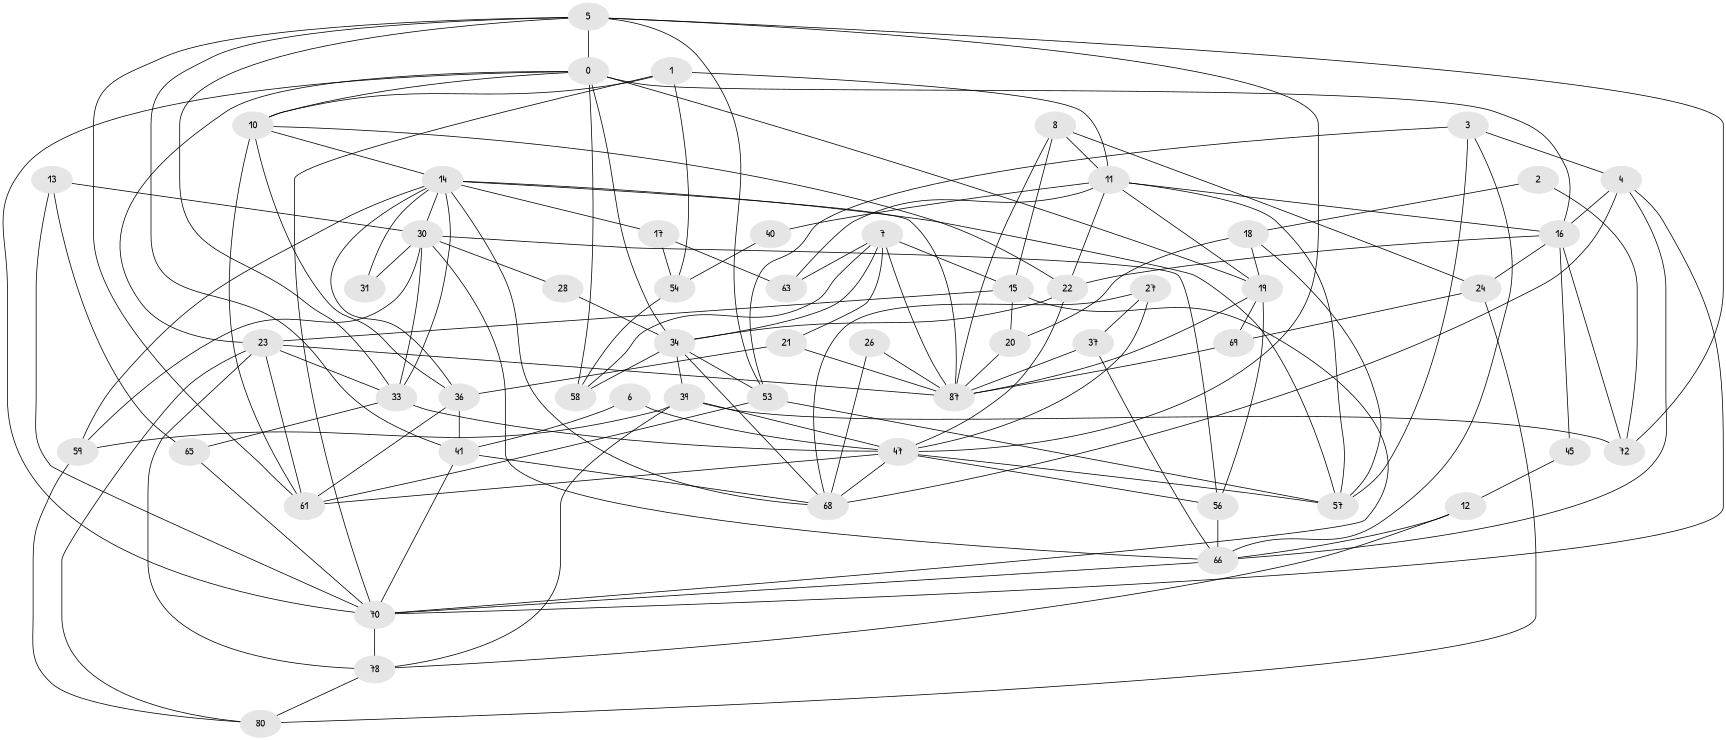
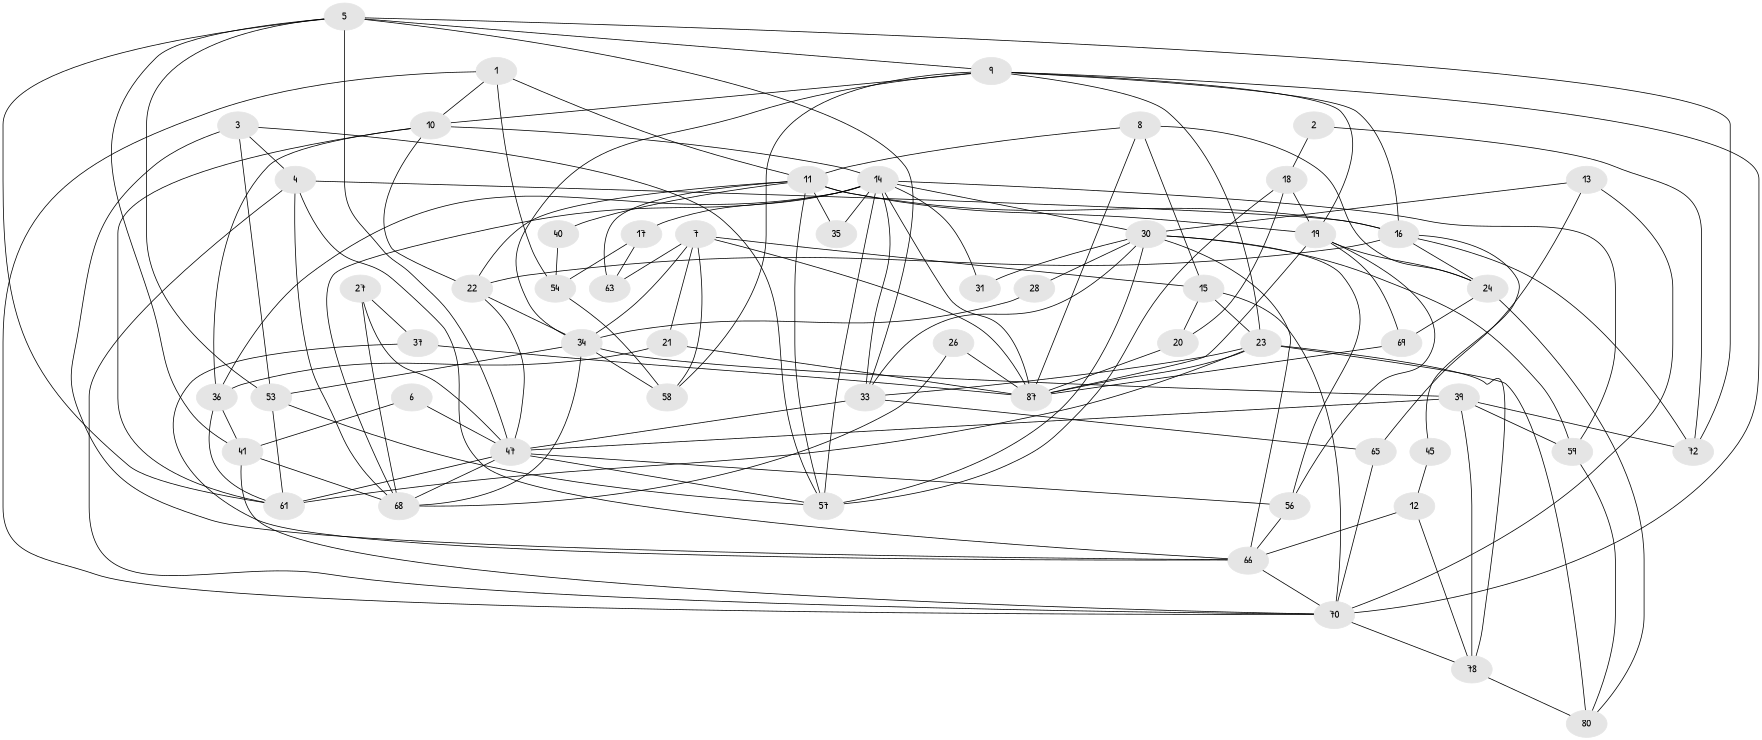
(588, 71) -> (991, 71)
none -> (836, 234)
none -> (1373, 256)
none -> (1039, 427)
